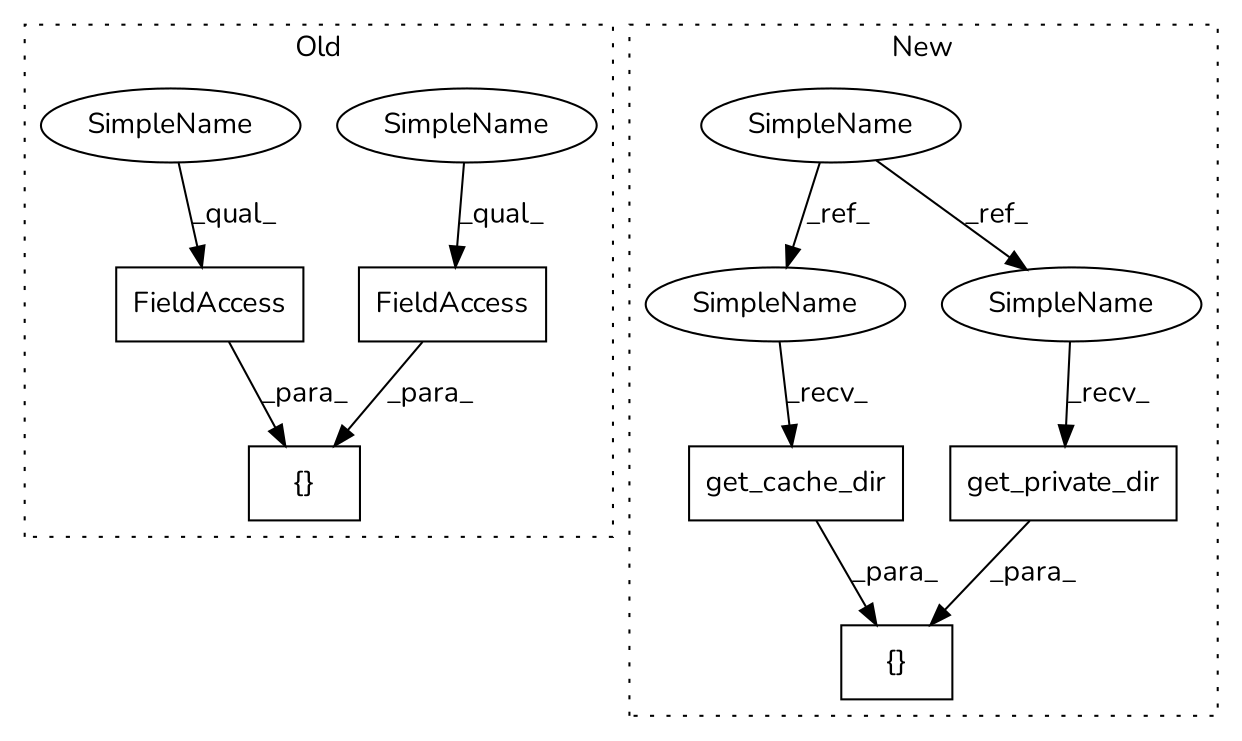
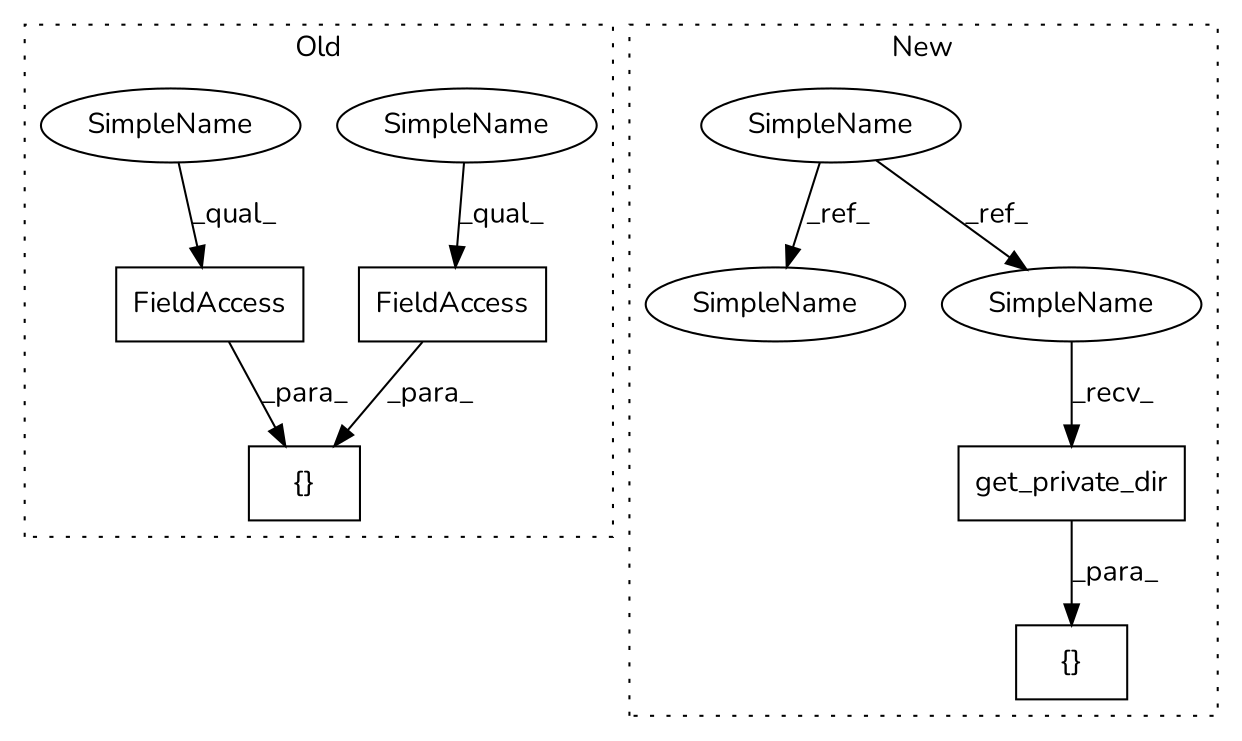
(796, 483) -> none
